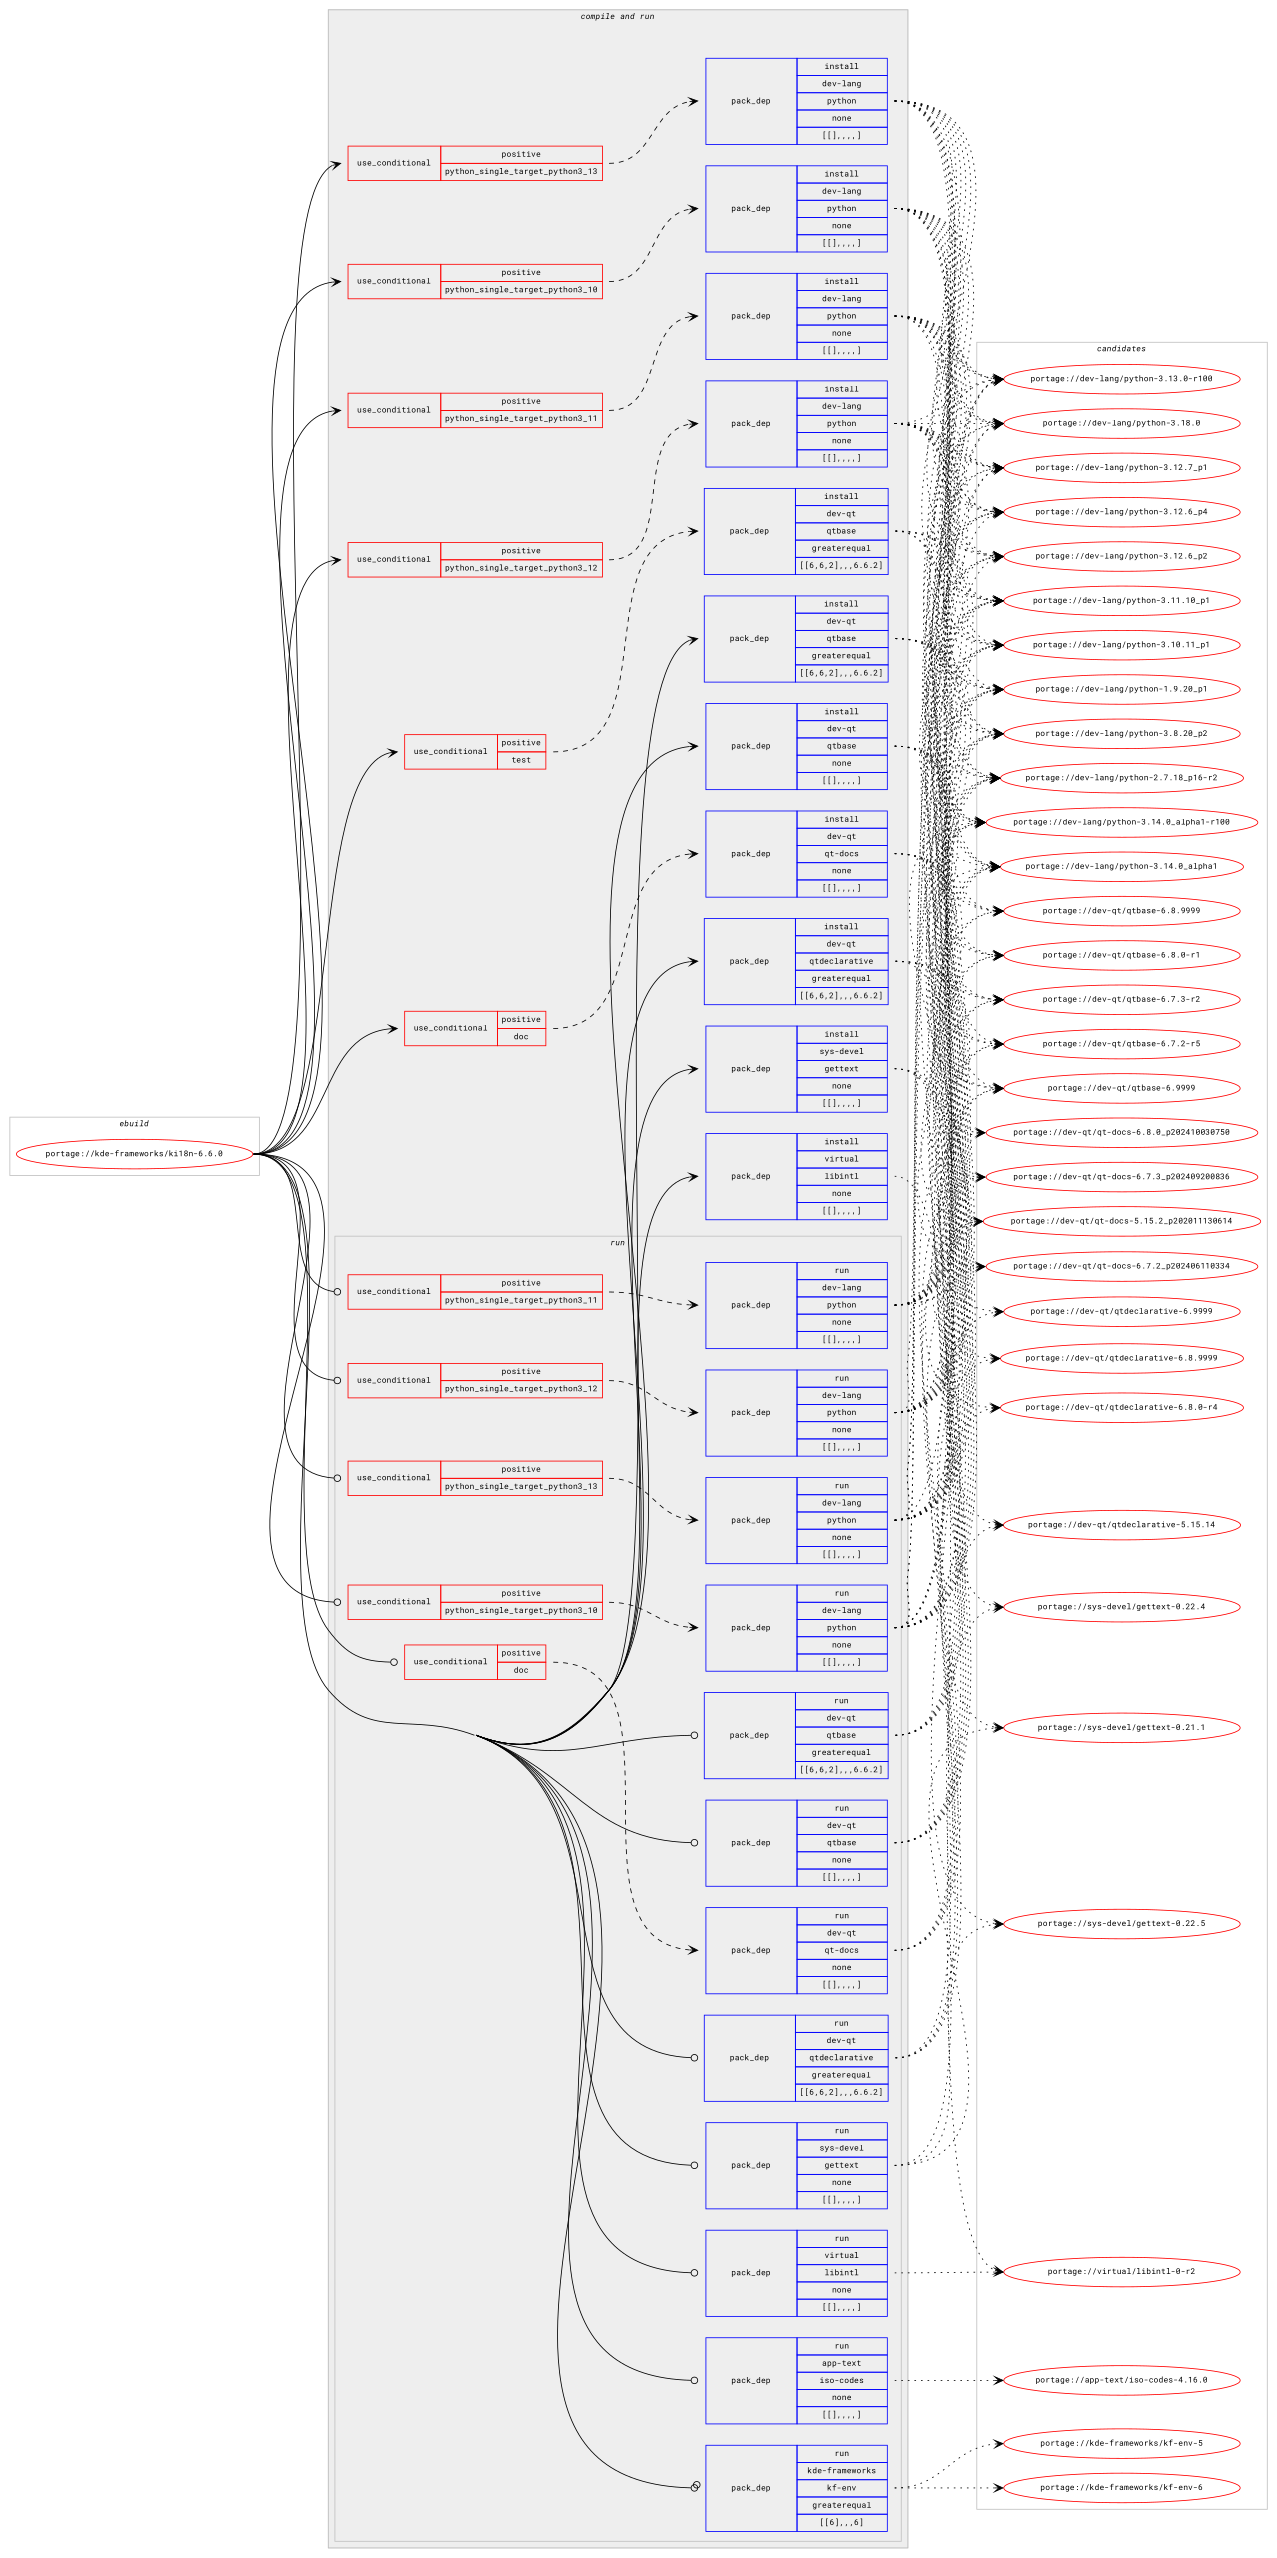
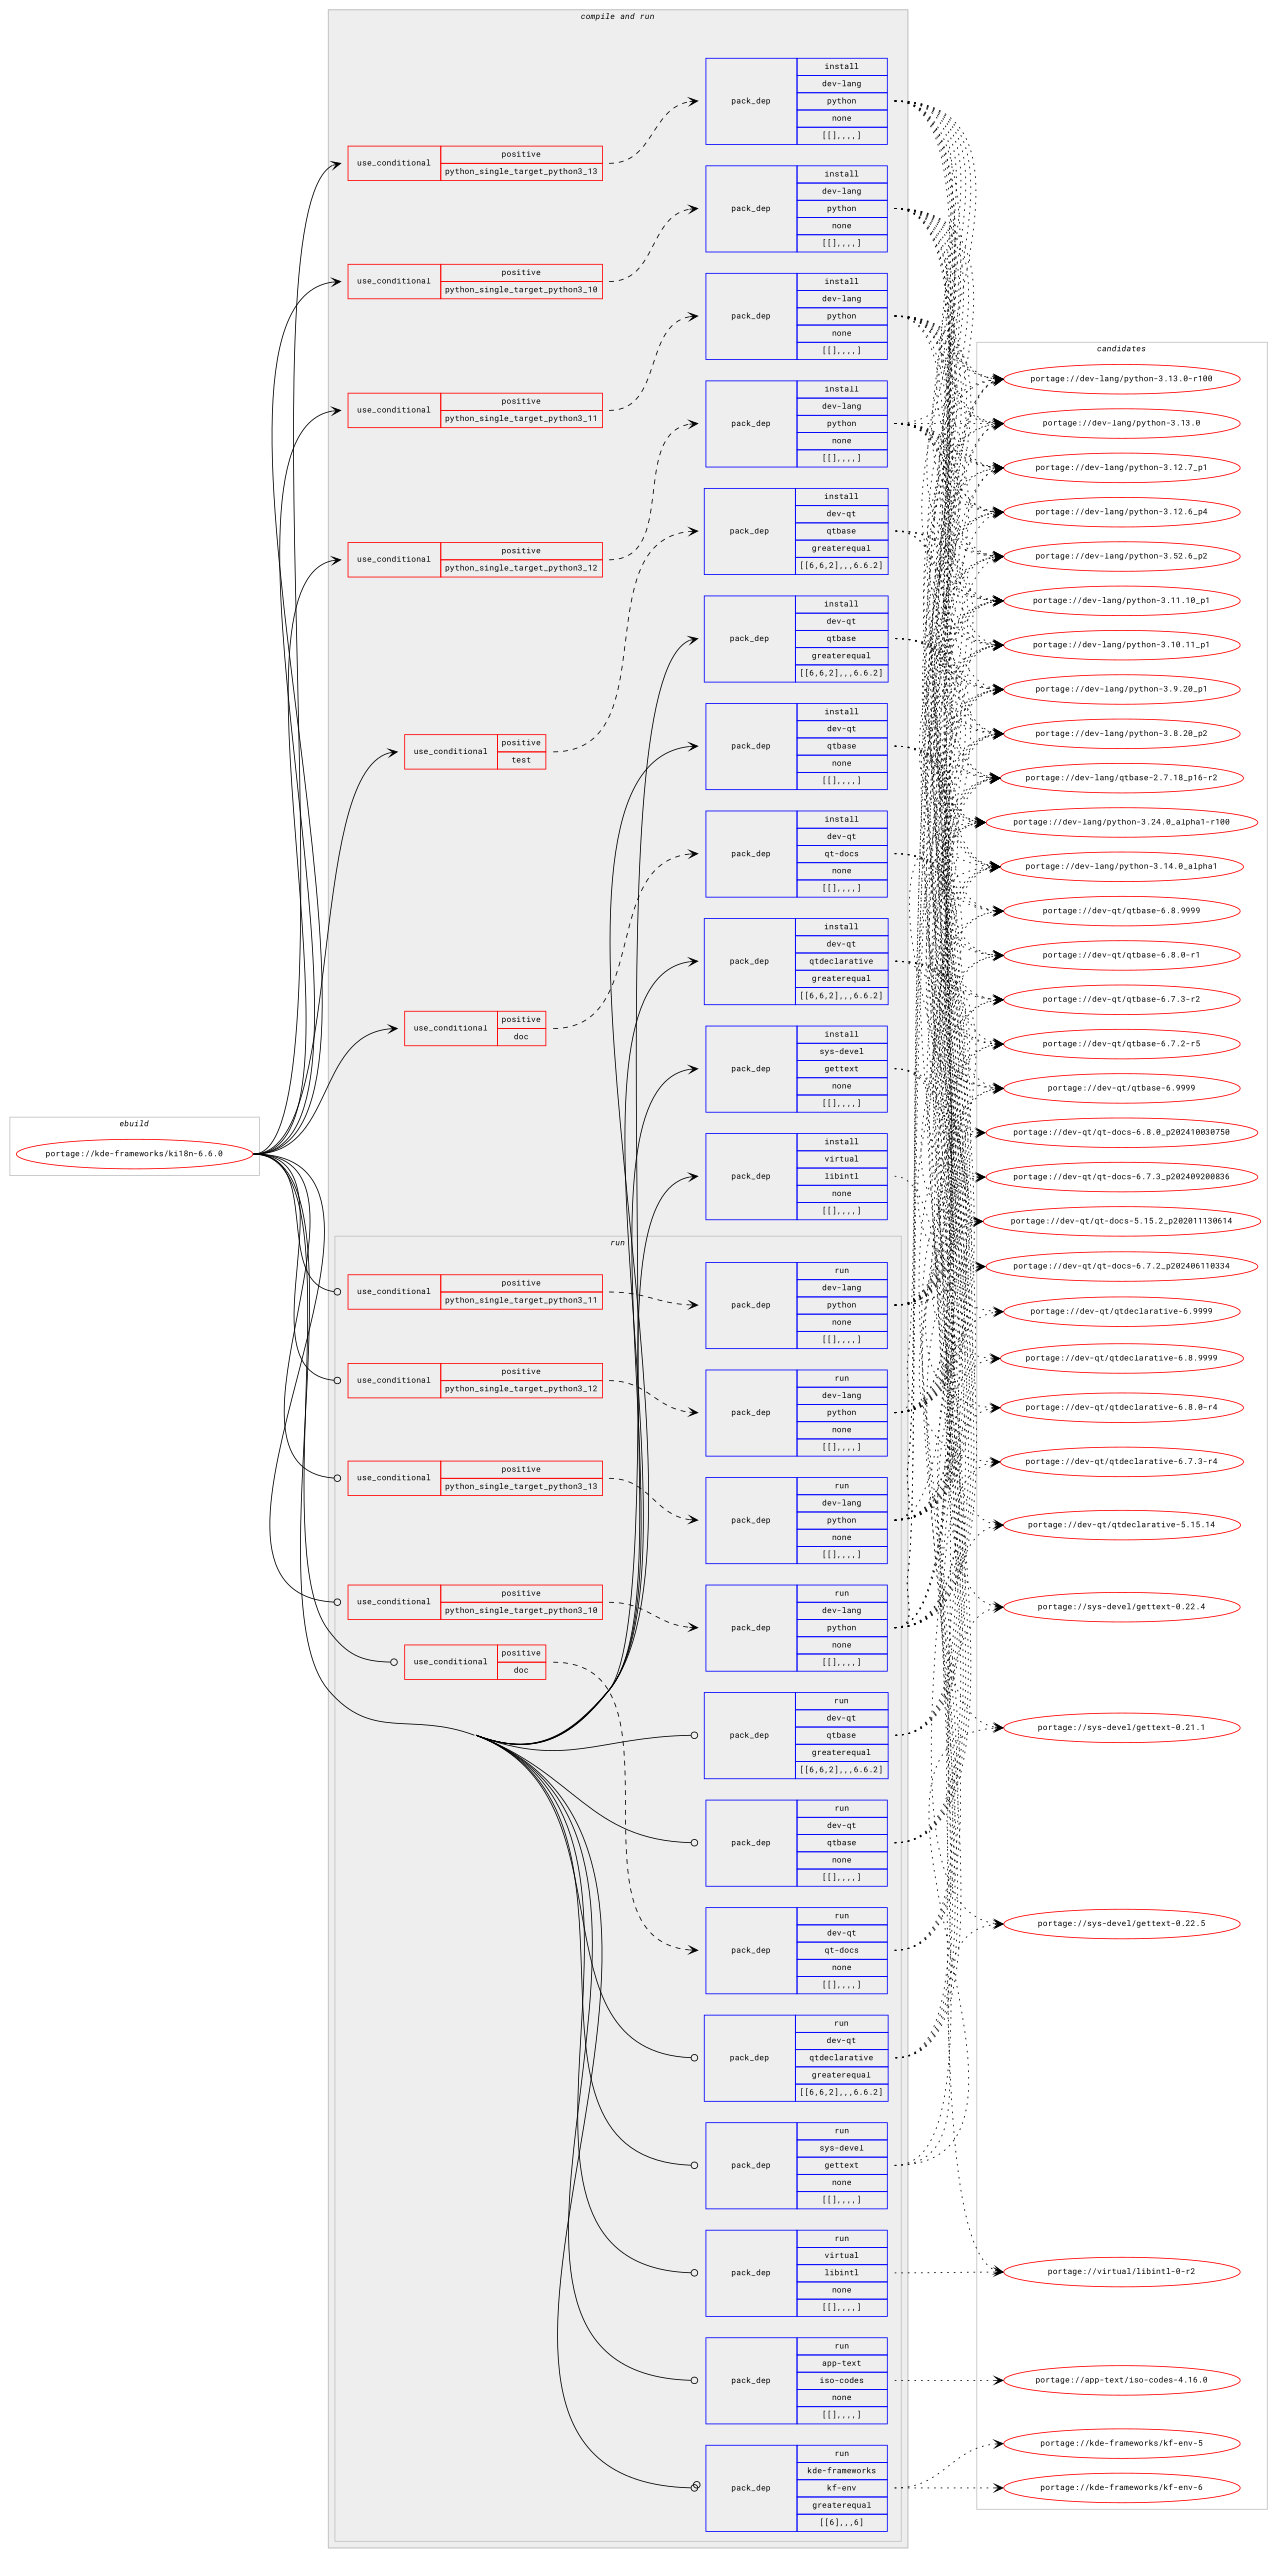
(1122, 424) -> (1122, 424)
(1122, 557) -> (1122, 557)
(1122, 690) -> (1122, 690)
(1122, 778) -> (1122, 778)
(1122, 822) -> (1122, 822)
none -> (1122, 1462)
